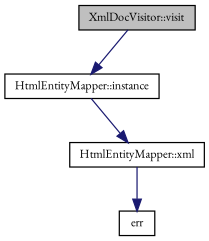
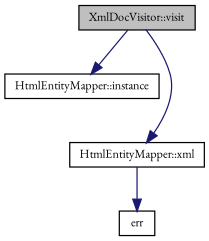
(106, 116) -> (171, 80)
